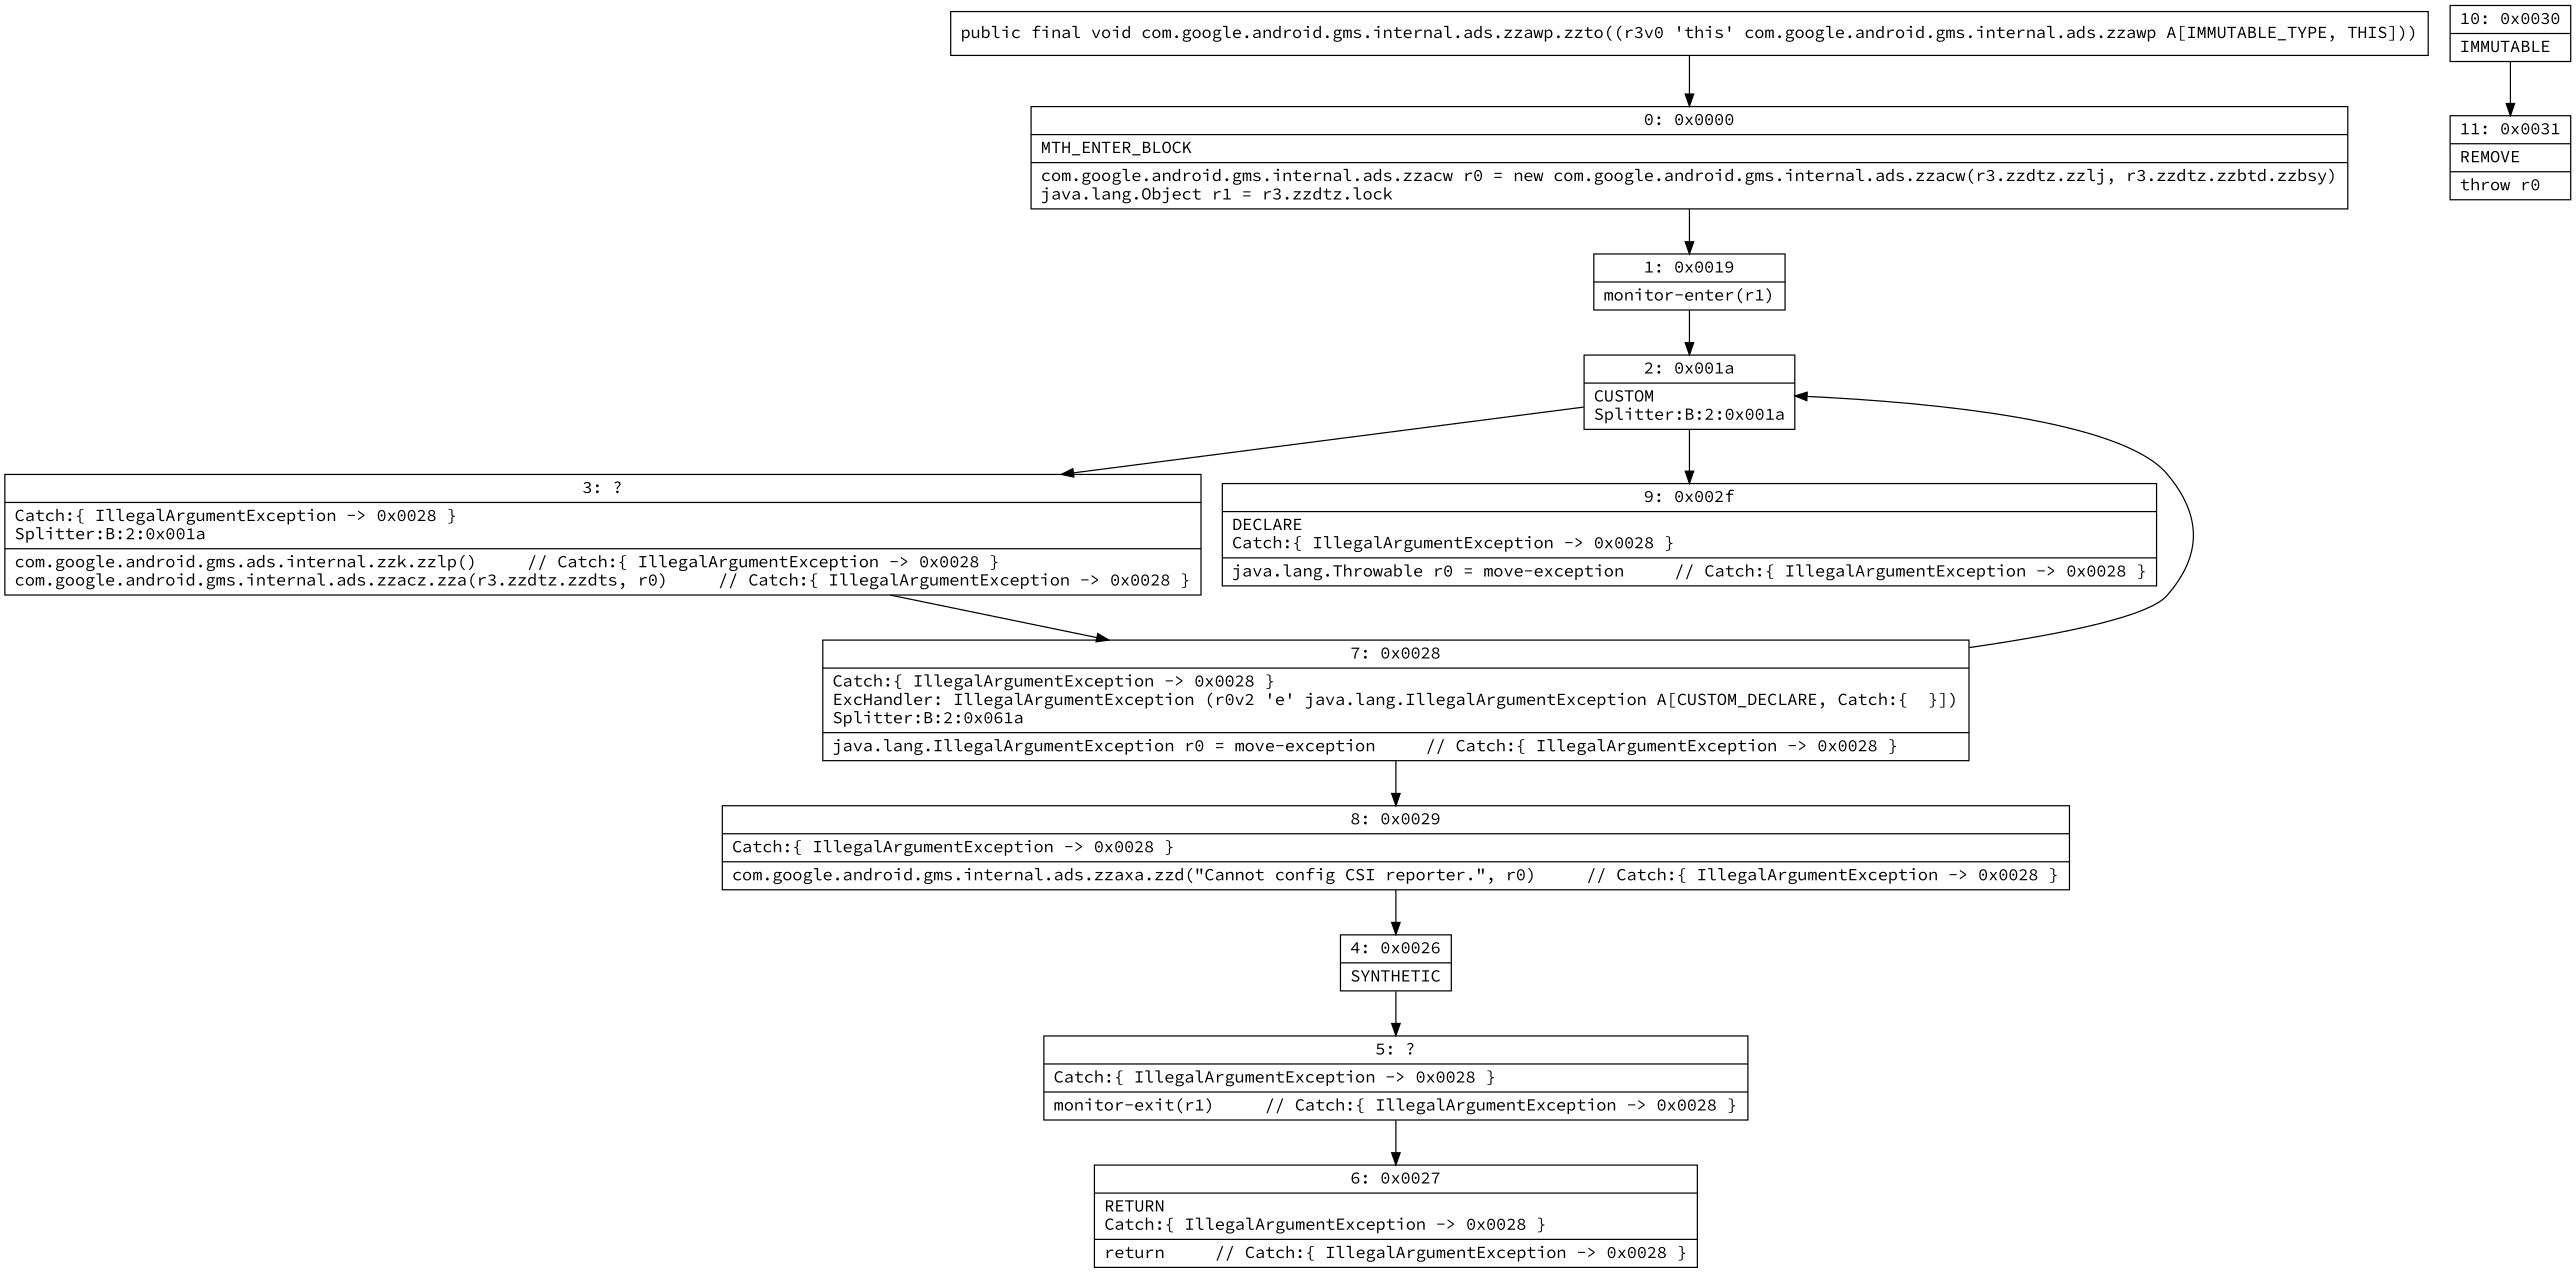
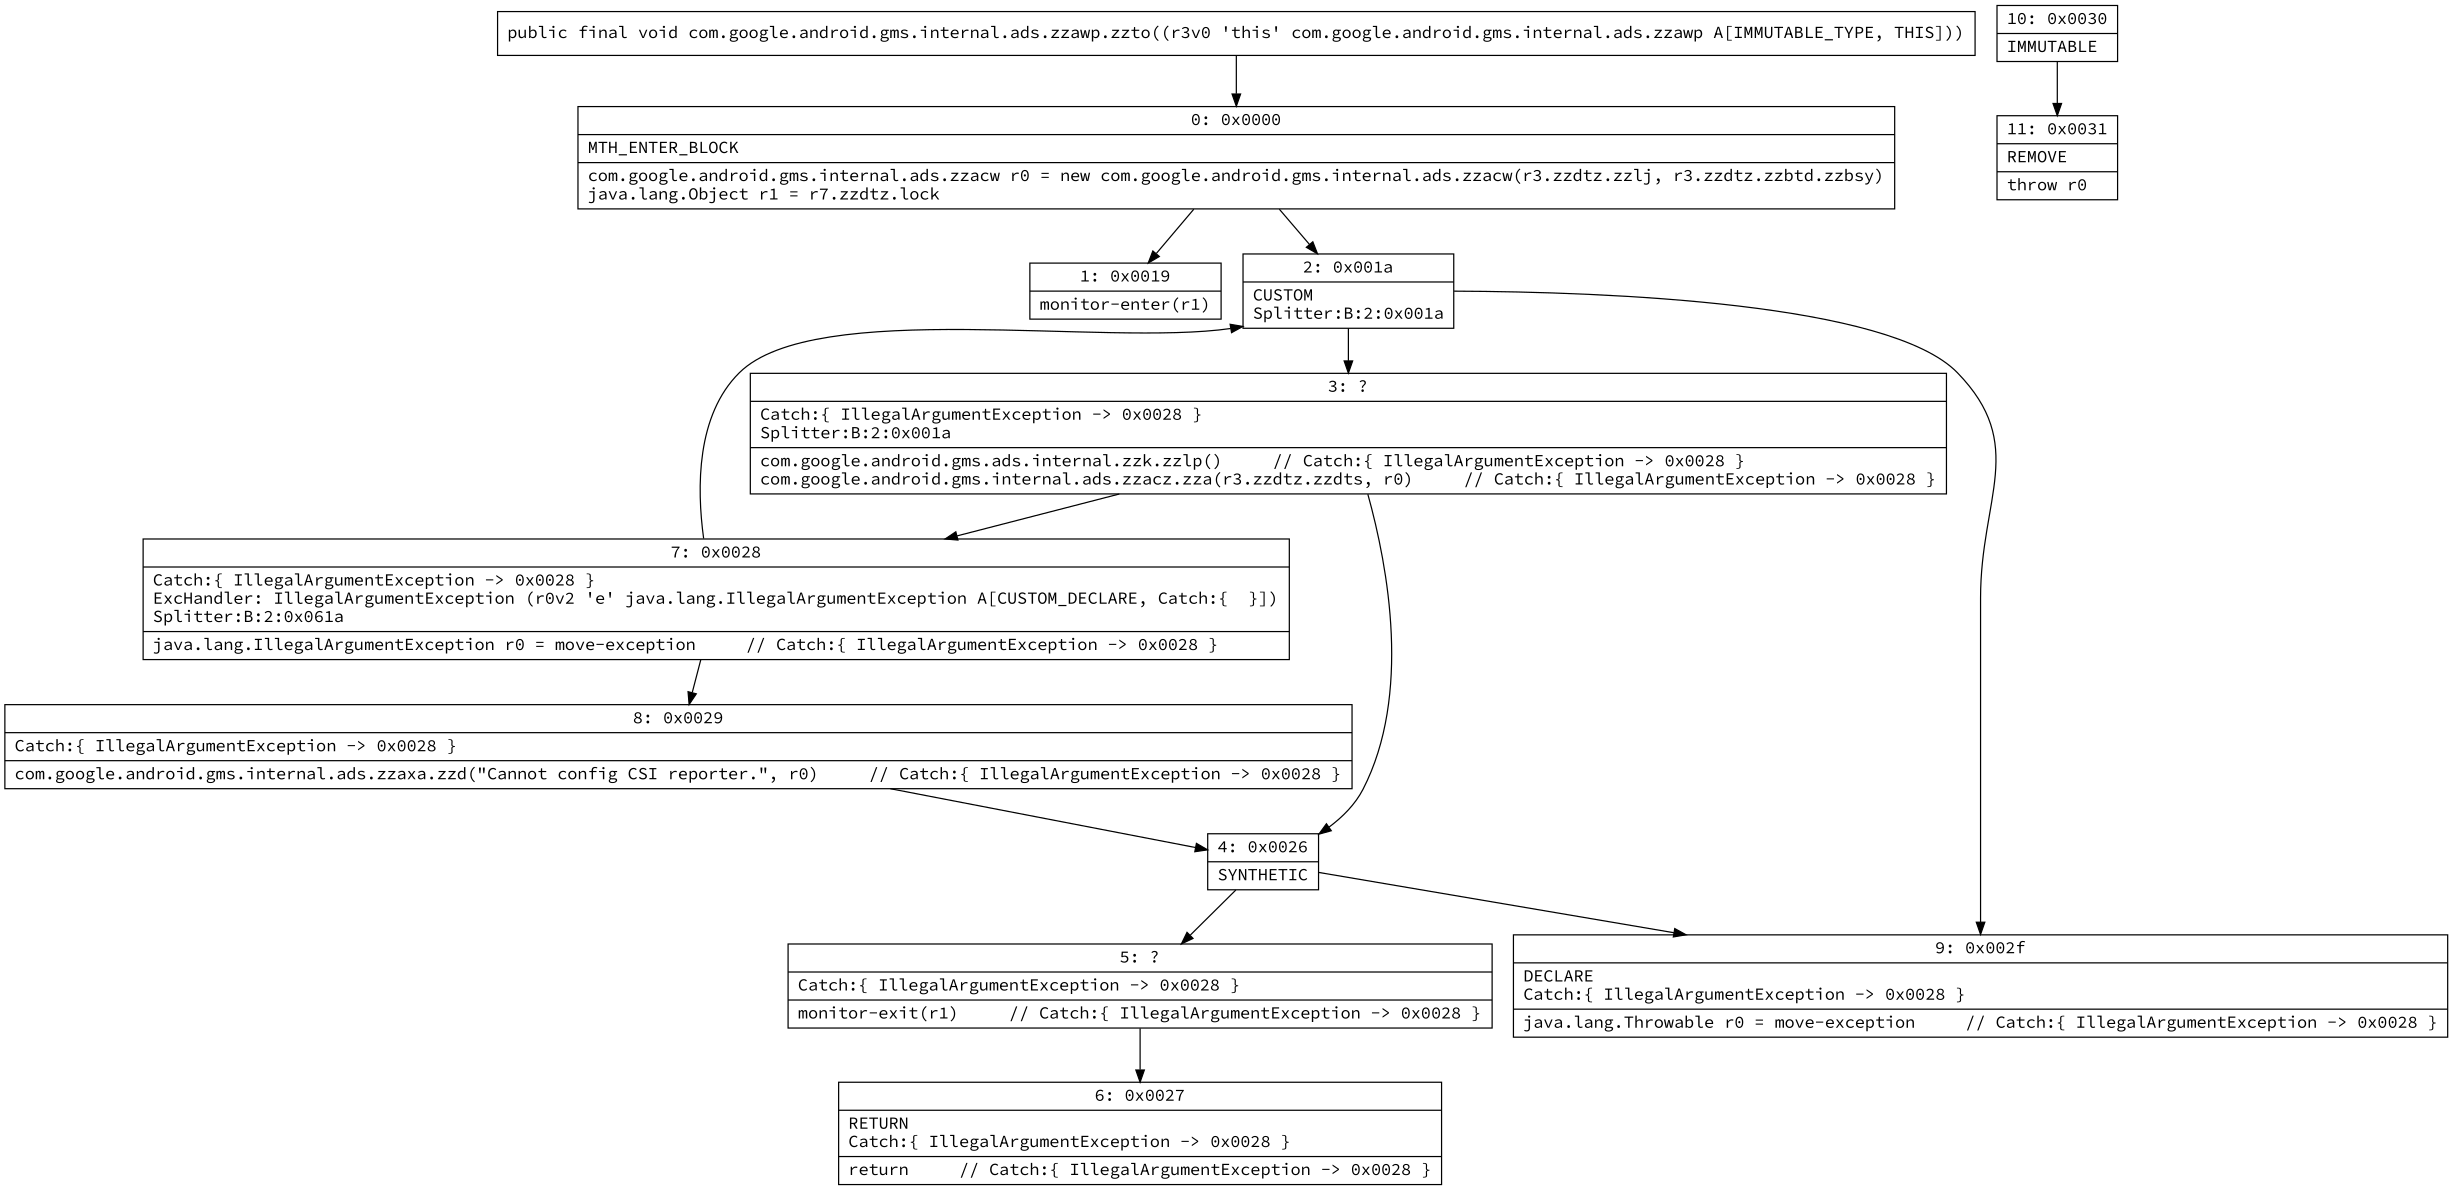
(1217, 194) -> (764, 194)
(1689, 326) -> (1294, 227)
none -> (1391, 668)
none -> (1496, 903)
